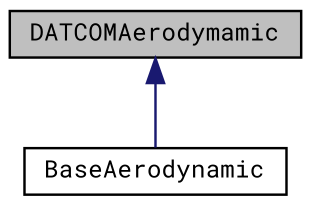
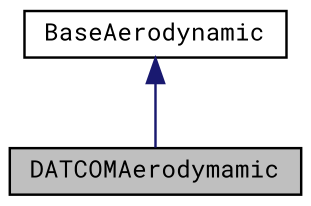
(155, 116) -> (155, 116)
